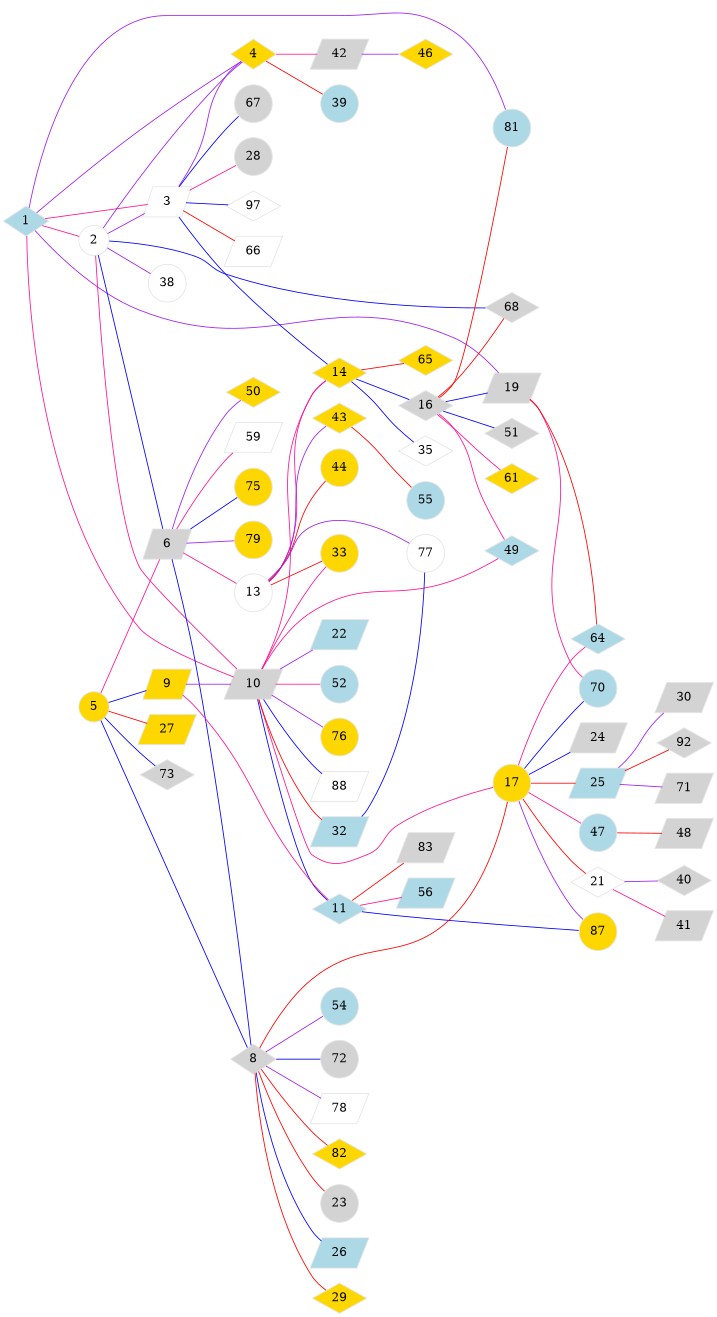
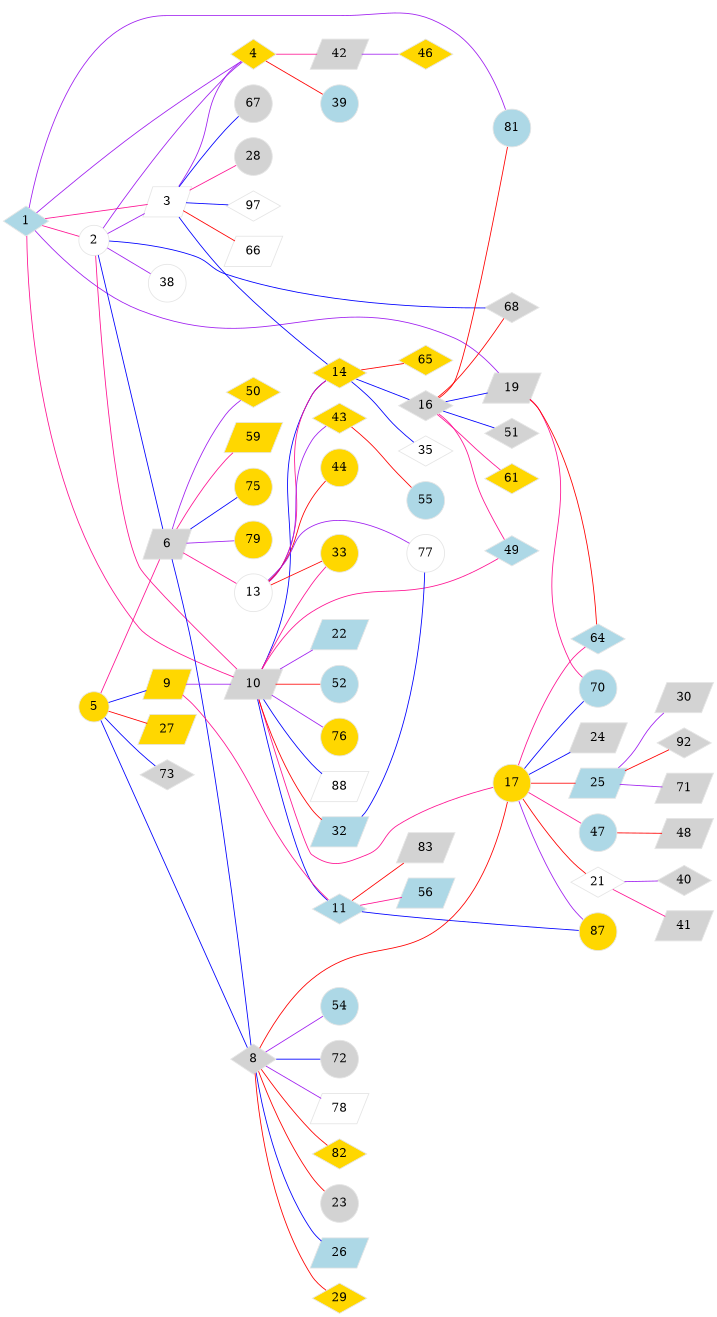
(253, 438) -> (253, 438)
(289, 522) -> (289, 522)
(298, 684) -> (298, 684)
